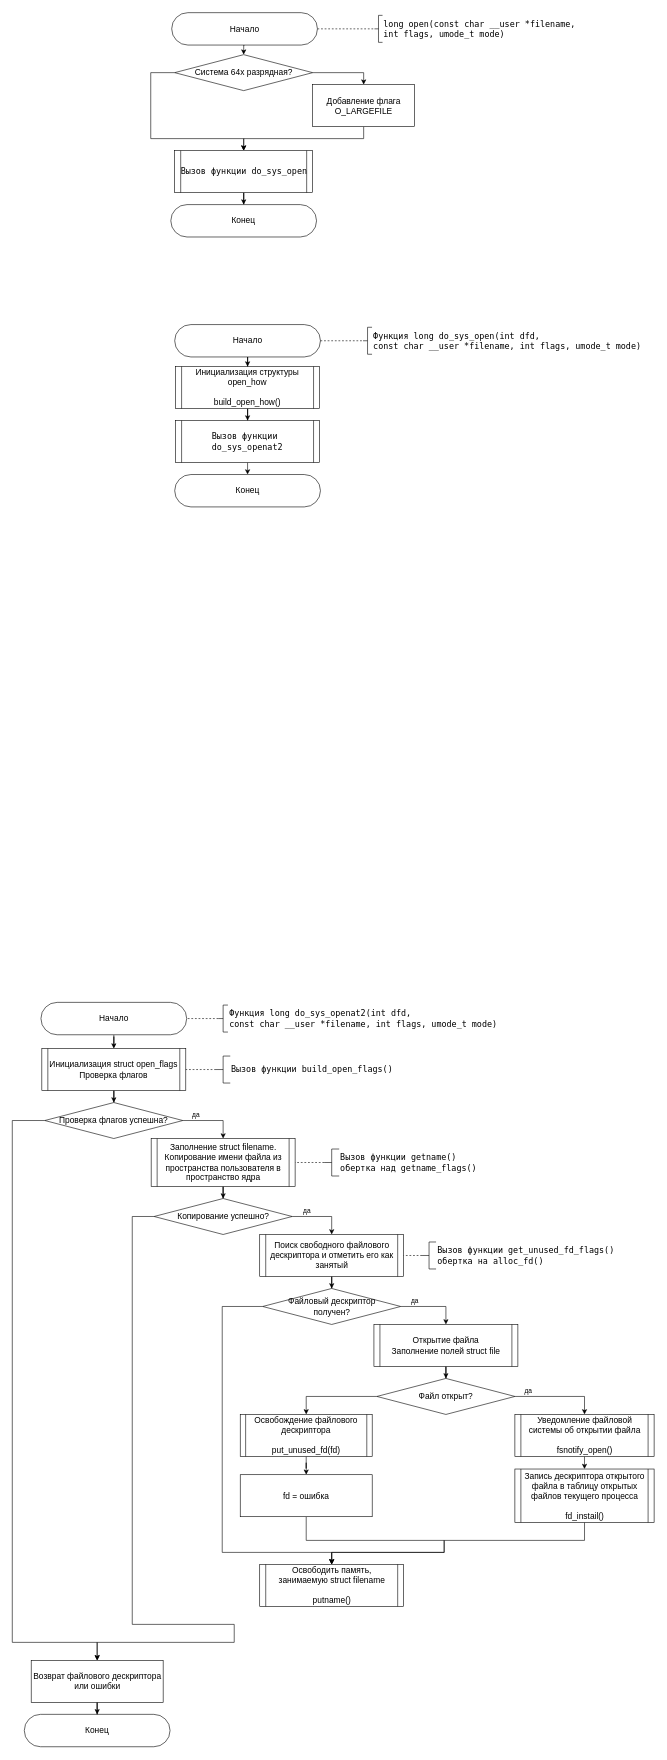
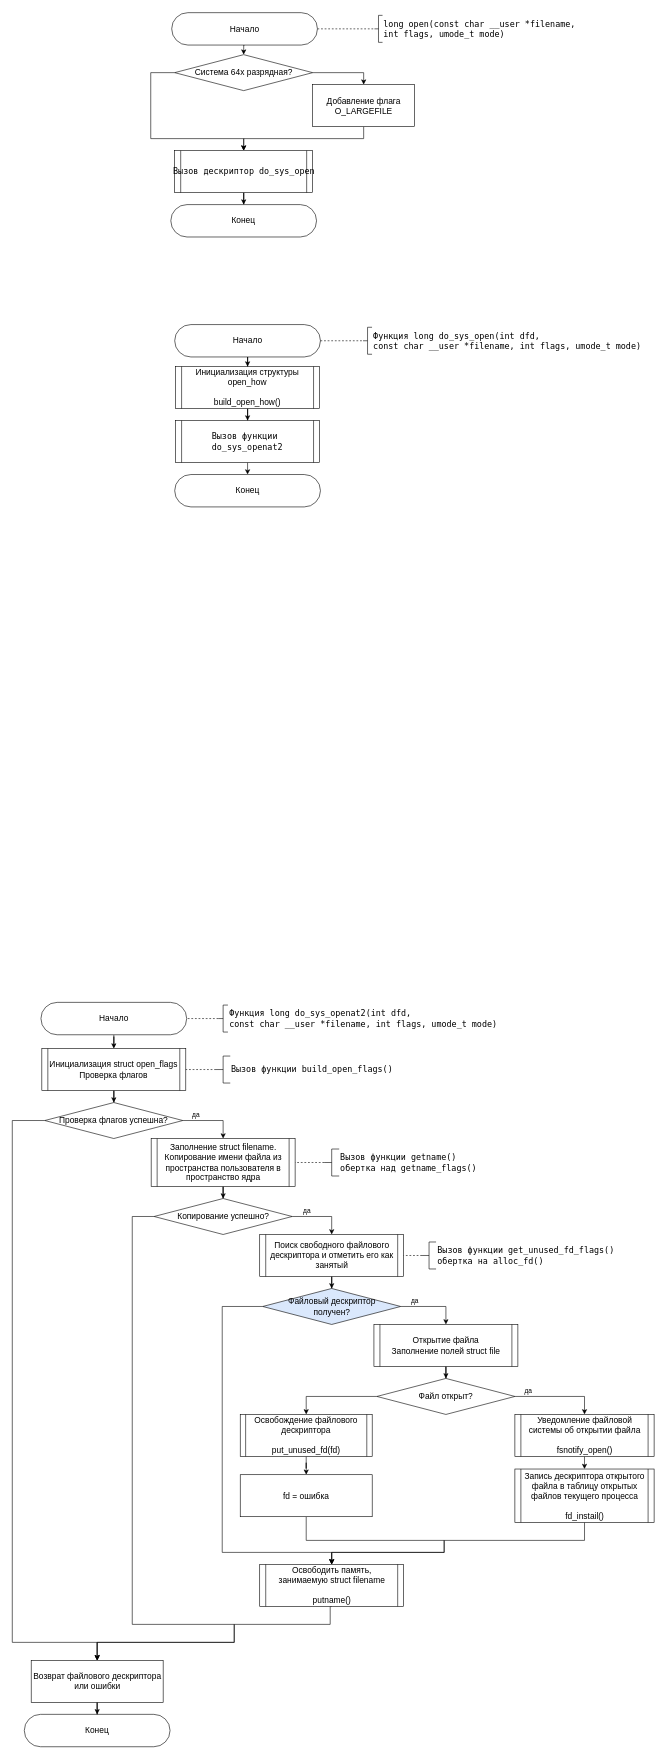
(244, 171) -> (244, 171)
(332, 1307) -> (332, 1307)
none -> (293, 1625)
